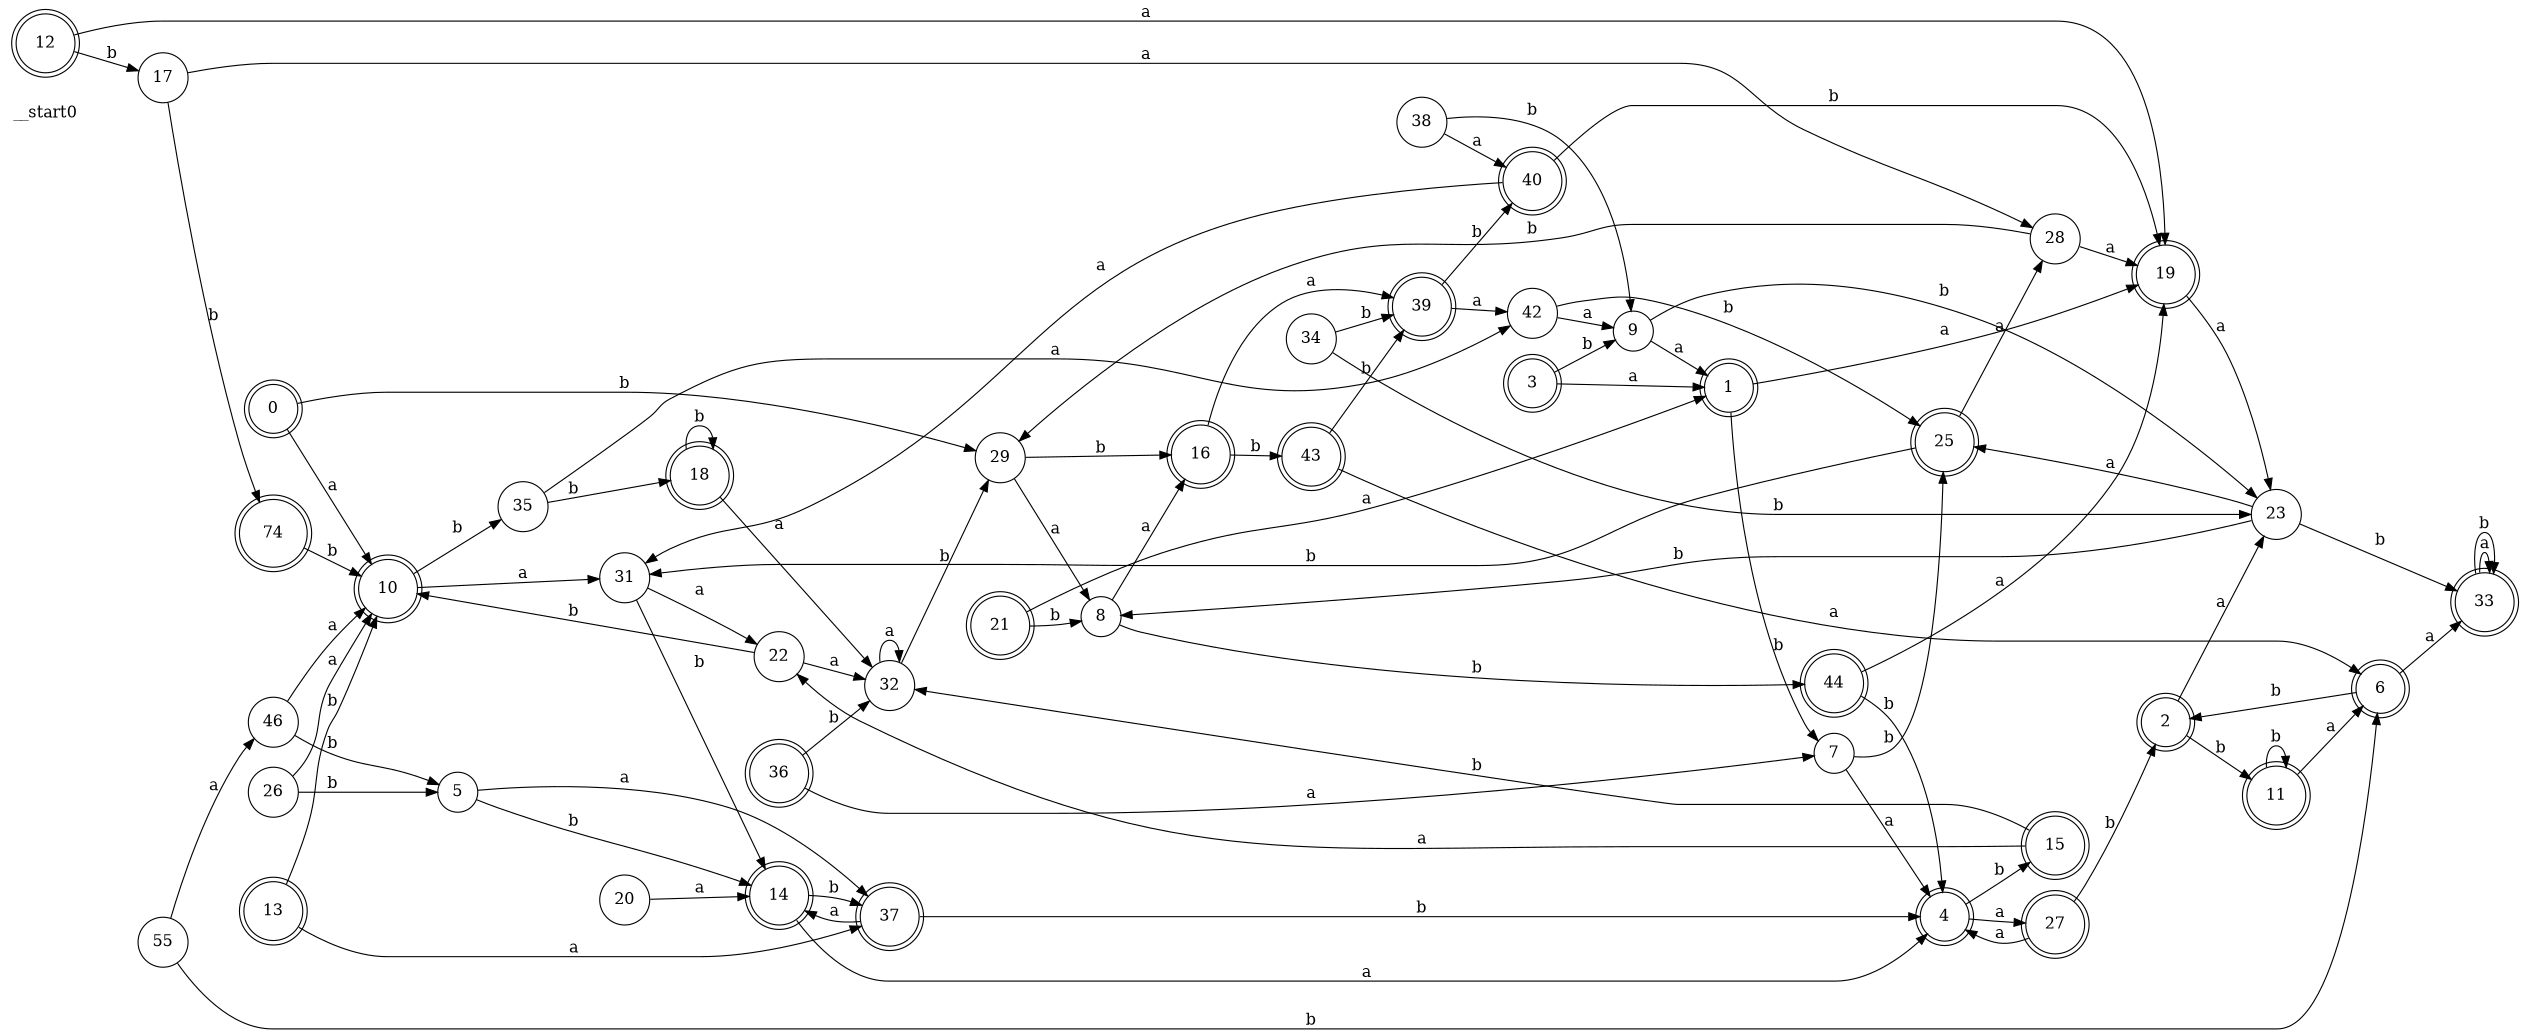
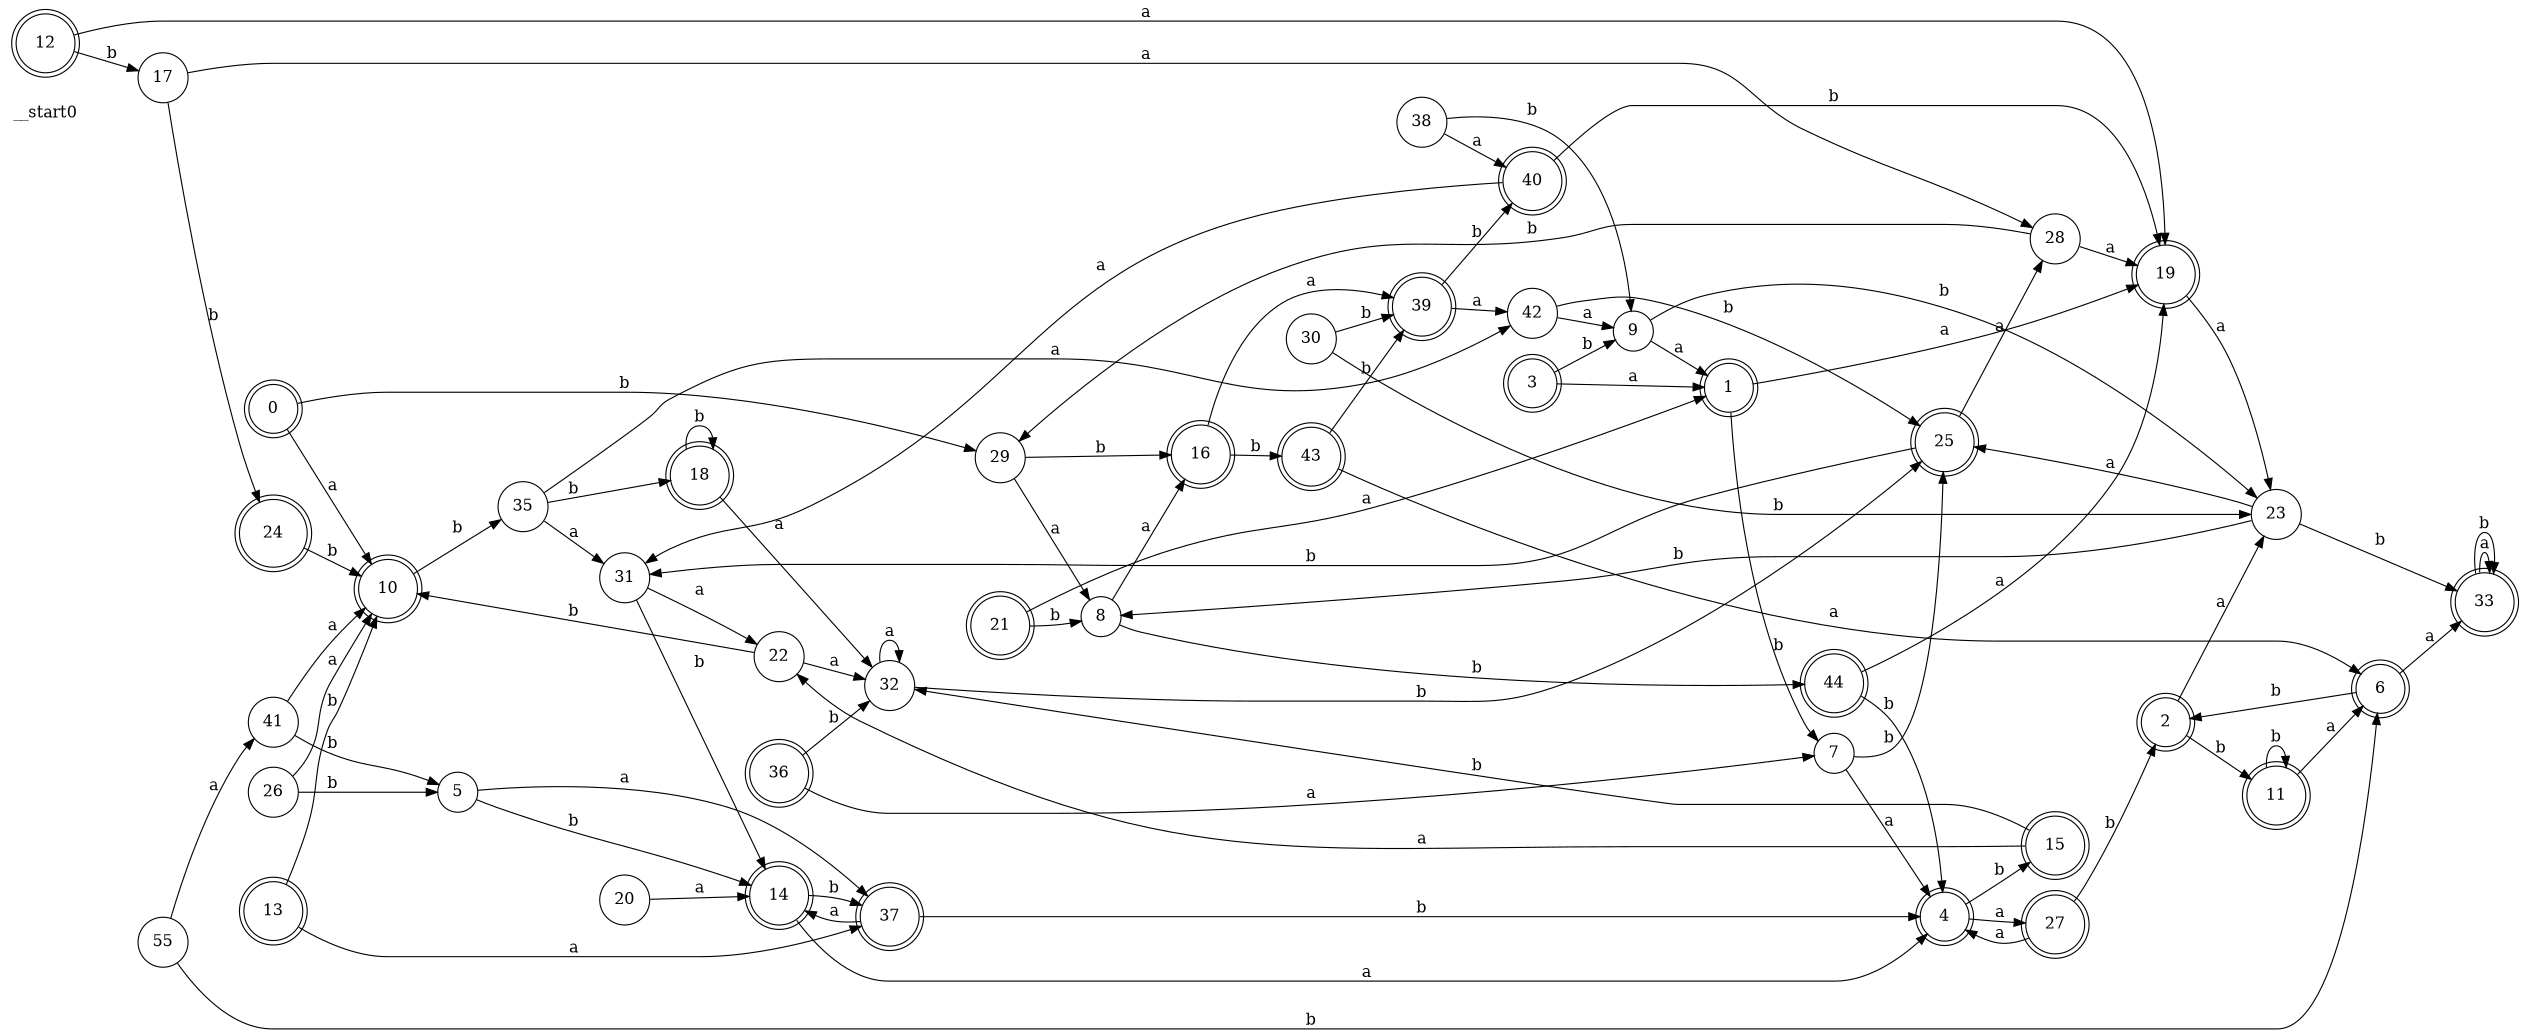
(1311, 339) -> (1311, 339)
(273, 533) -> (273, 533)
(943, 577) -> (1446, 701)
(503, 583) -> (569, 539)
(273, 722) -> (273, 722)
